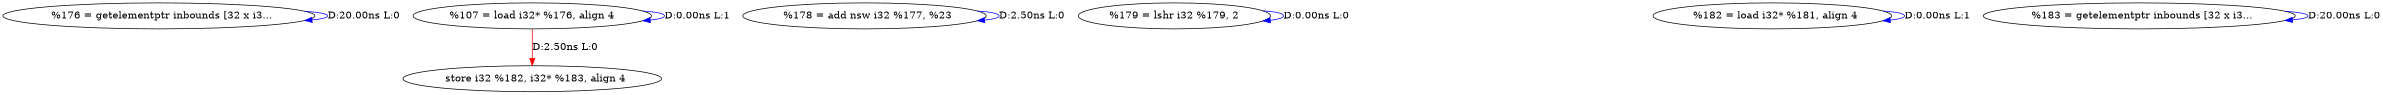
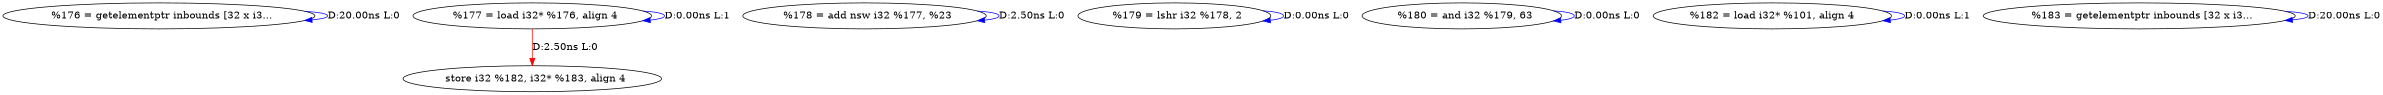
(532, 16) -> (532, 16)
(1174, 16) -> (1174, 16)
none -> (1462, 16)
(1772, 16) -> (1772, 16)
